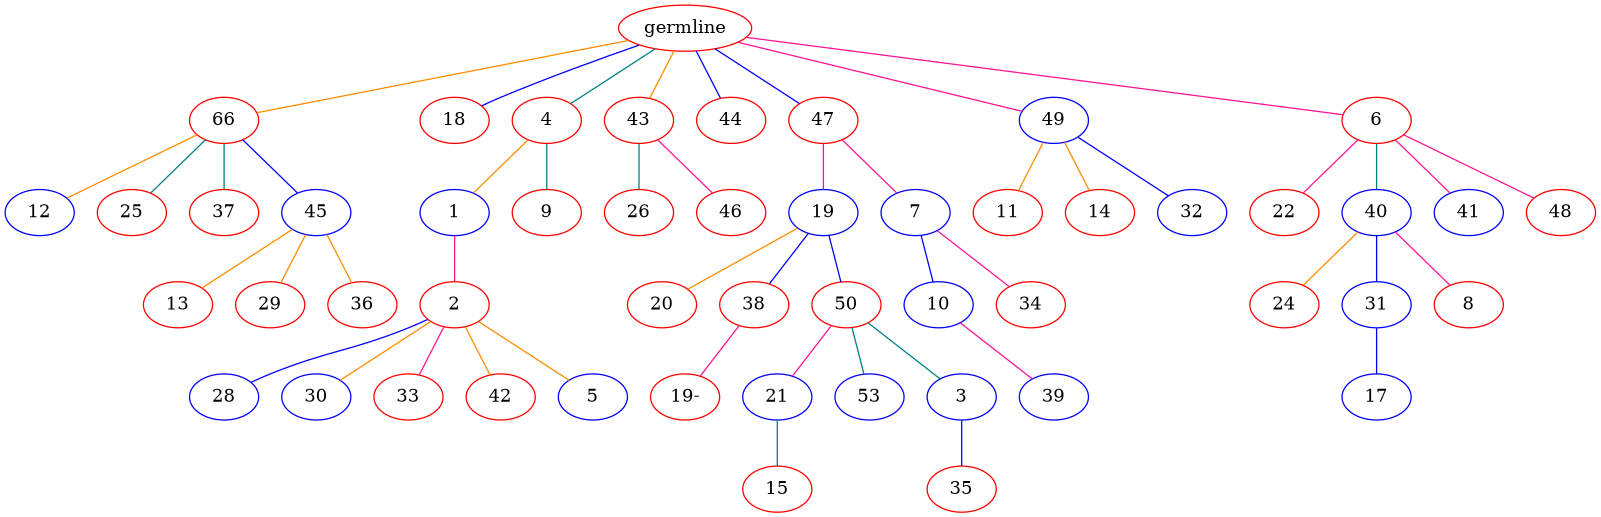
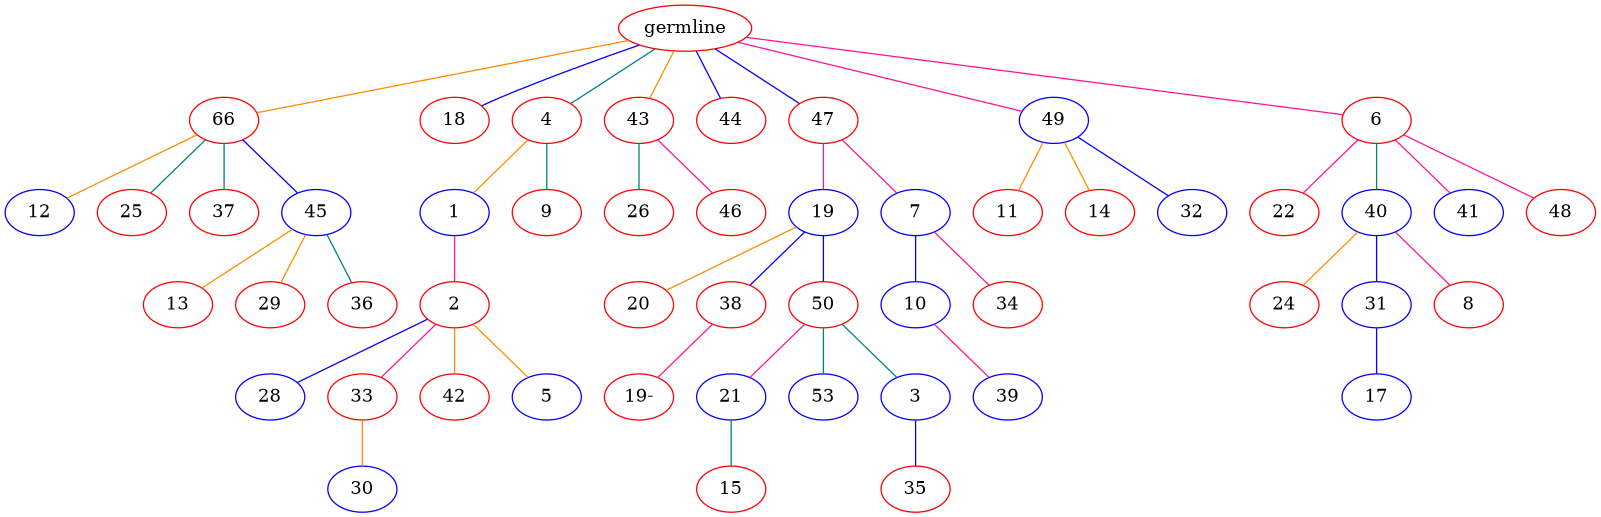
(339, 259) -> (339, 259)
(385, 351) -> (362, 443)
